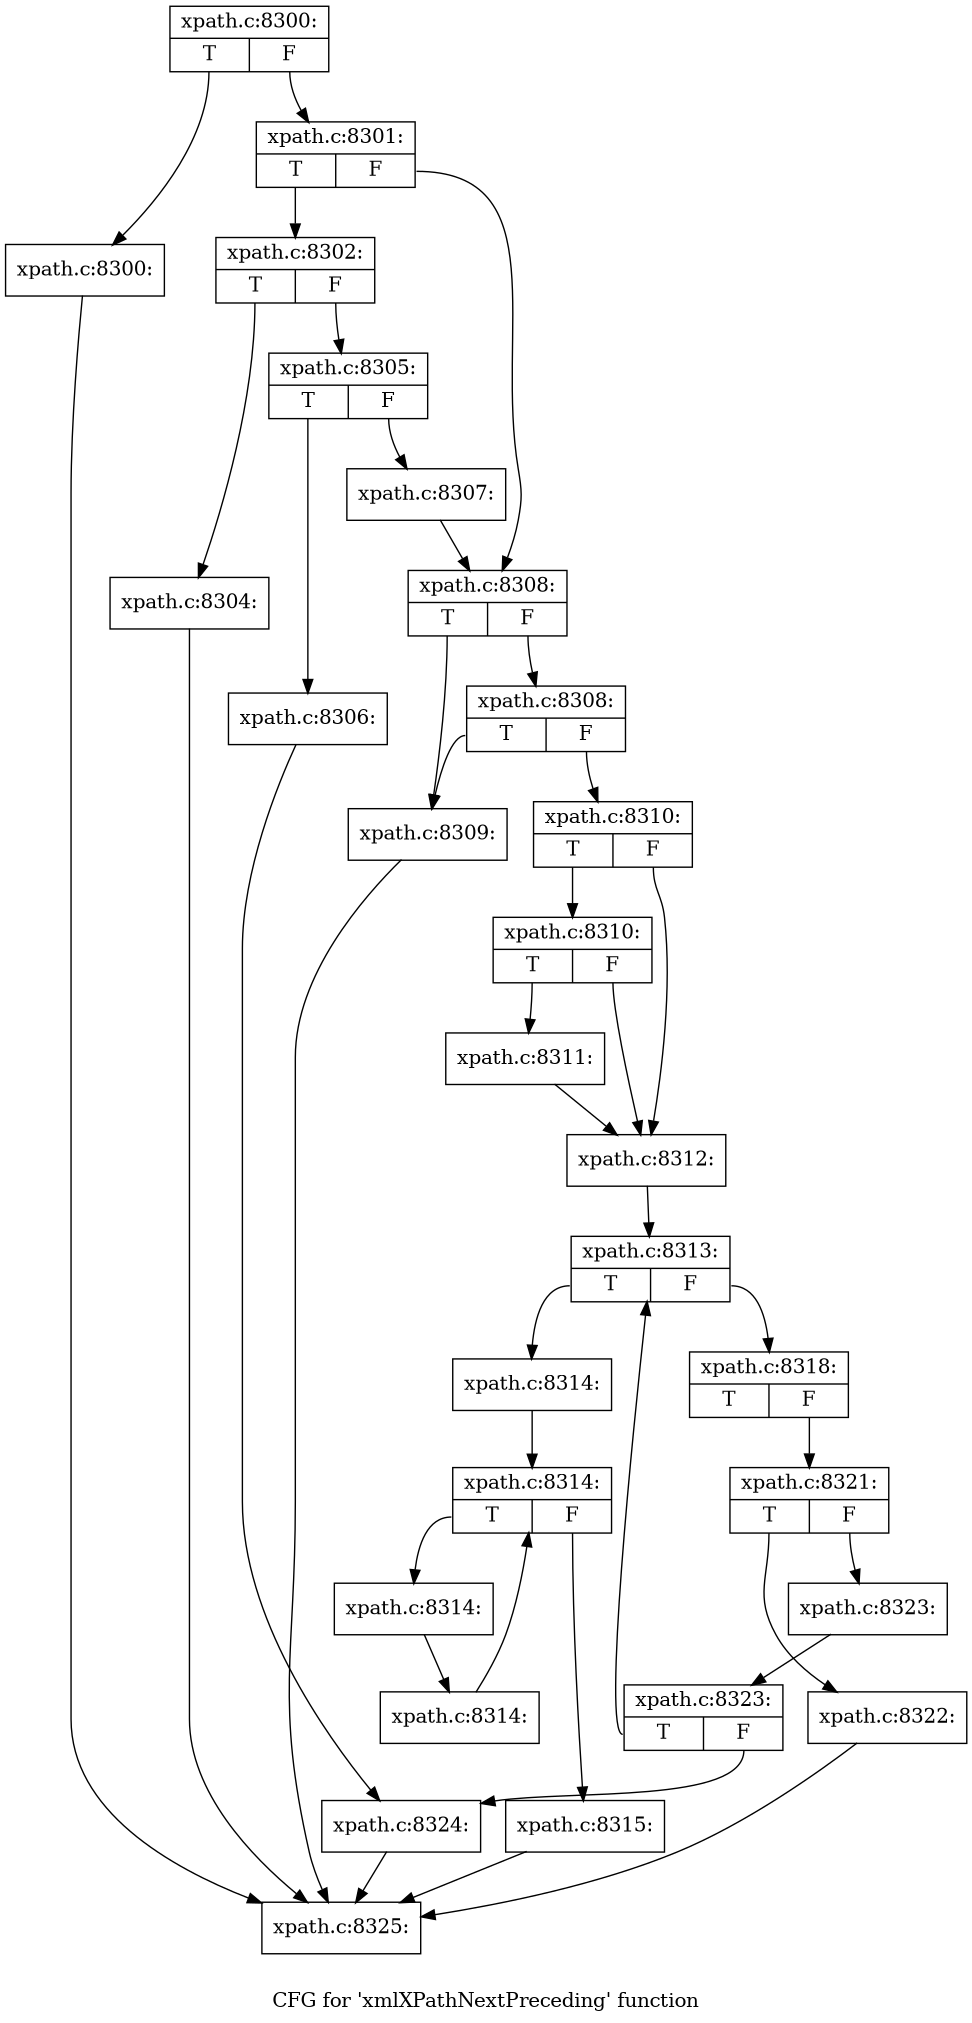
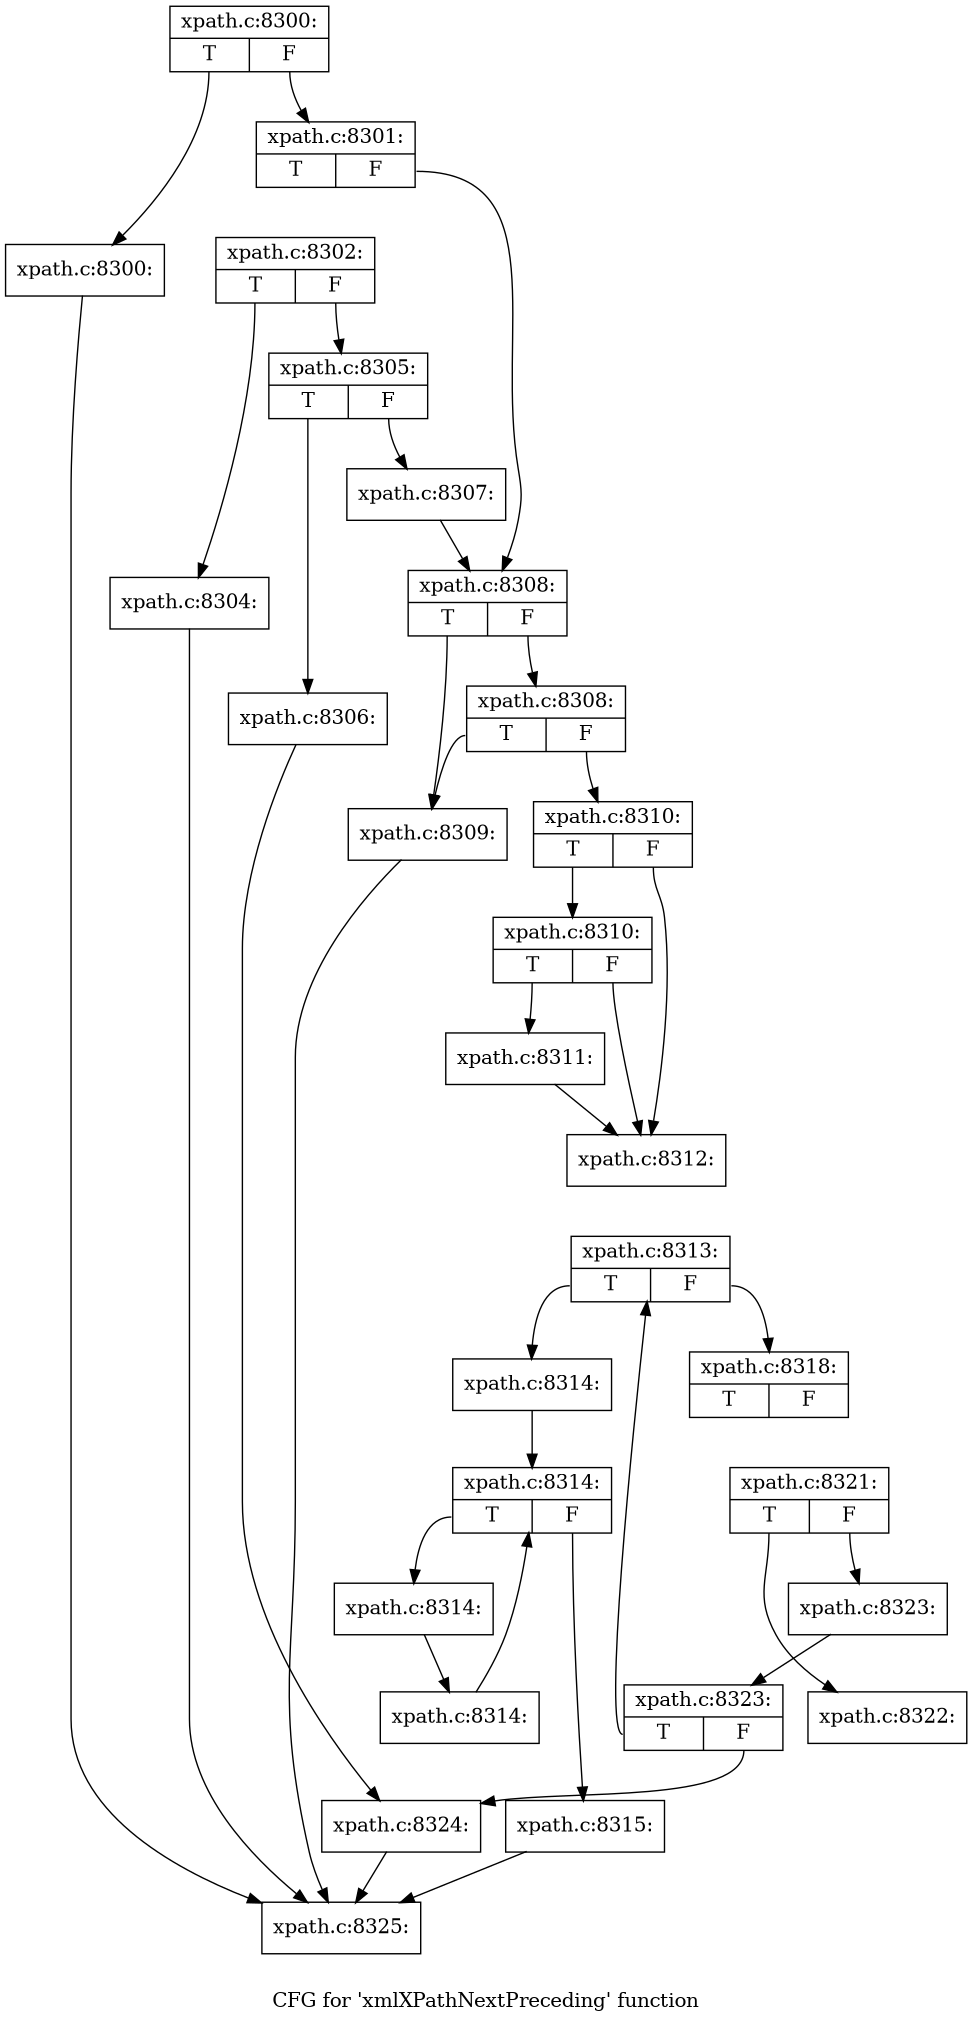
(295, 205) -> none
(648, 1204) -> none
(809, 1436) -> none
(659, 1859) -> none
